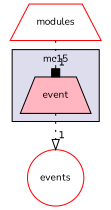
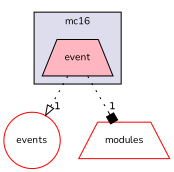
(56, 56) -> (98, 95)
(56, 59) -> (78, 22)
